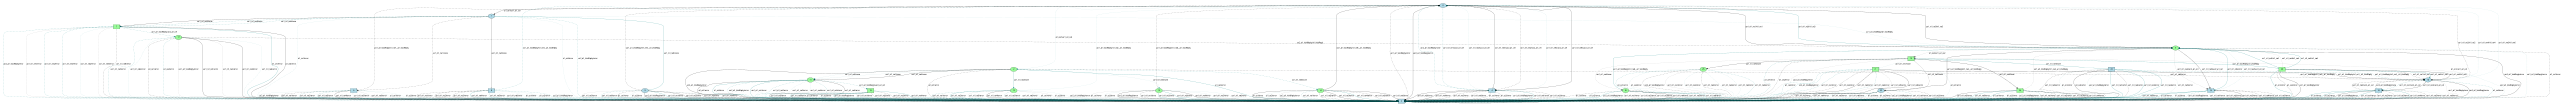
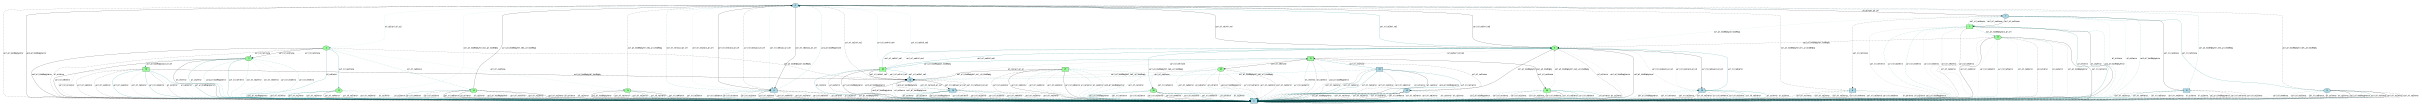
none -> (527, 75)
(2178, 75) -> (797, 64)
